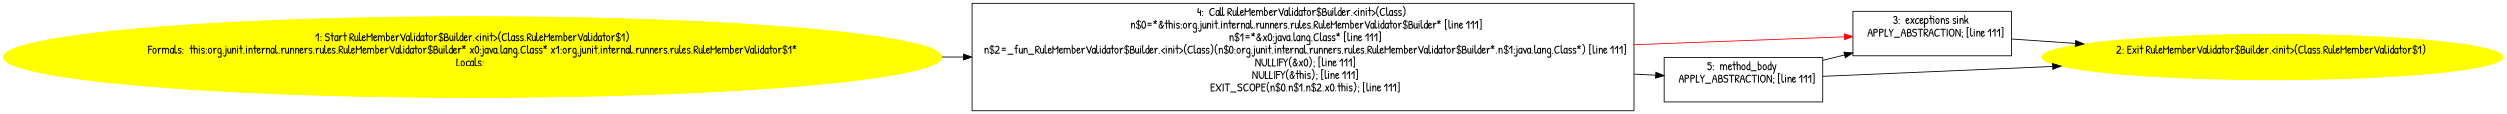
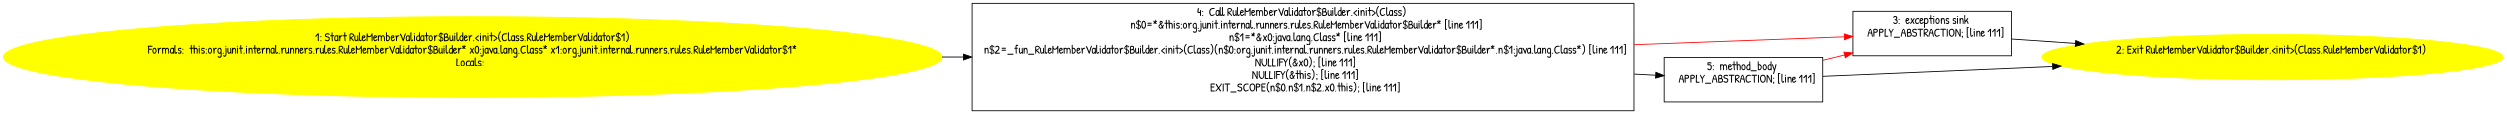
(1834, 58) -> (1834, 58)
